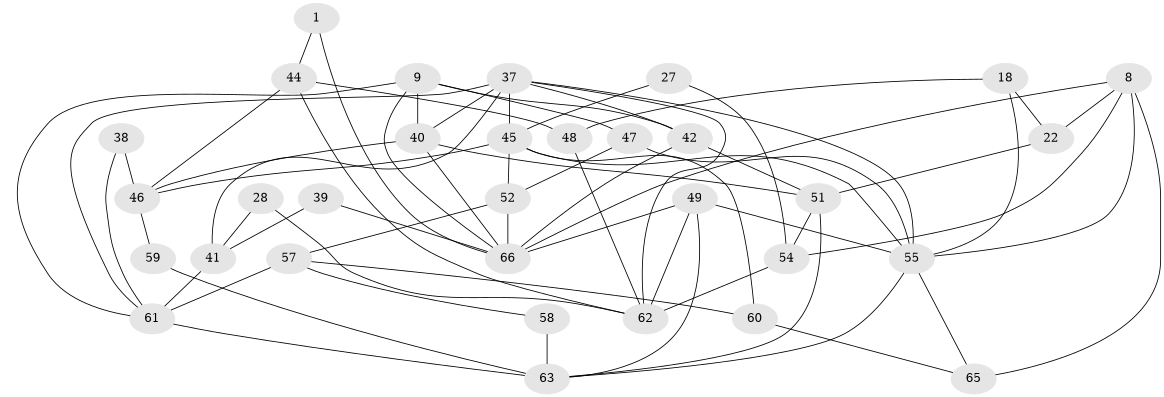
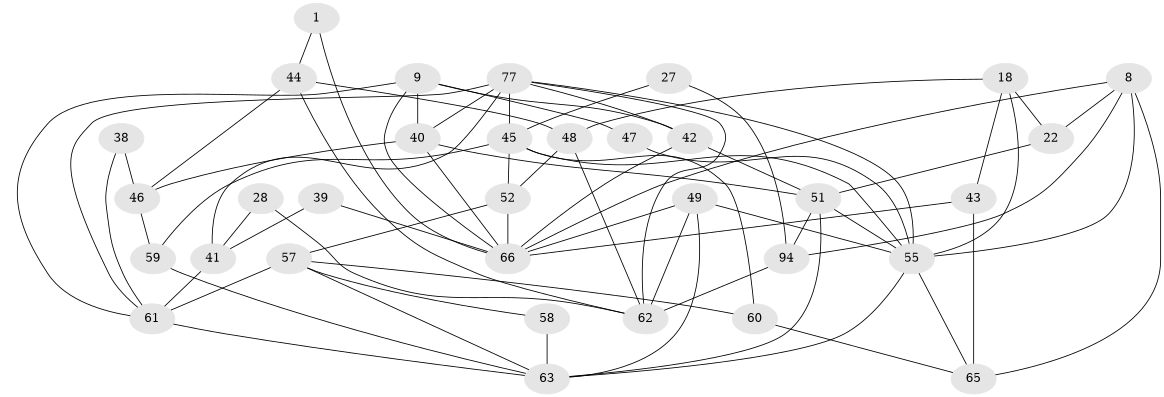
(510, 78) -> (510, 78)
(324, 169) -> (286, 164)
(562, 172) -> (539, 169)
none -> (974, 199)
none -> (865, 229)
(787, 259) -> (787, 259)
none -> (418, 319)
